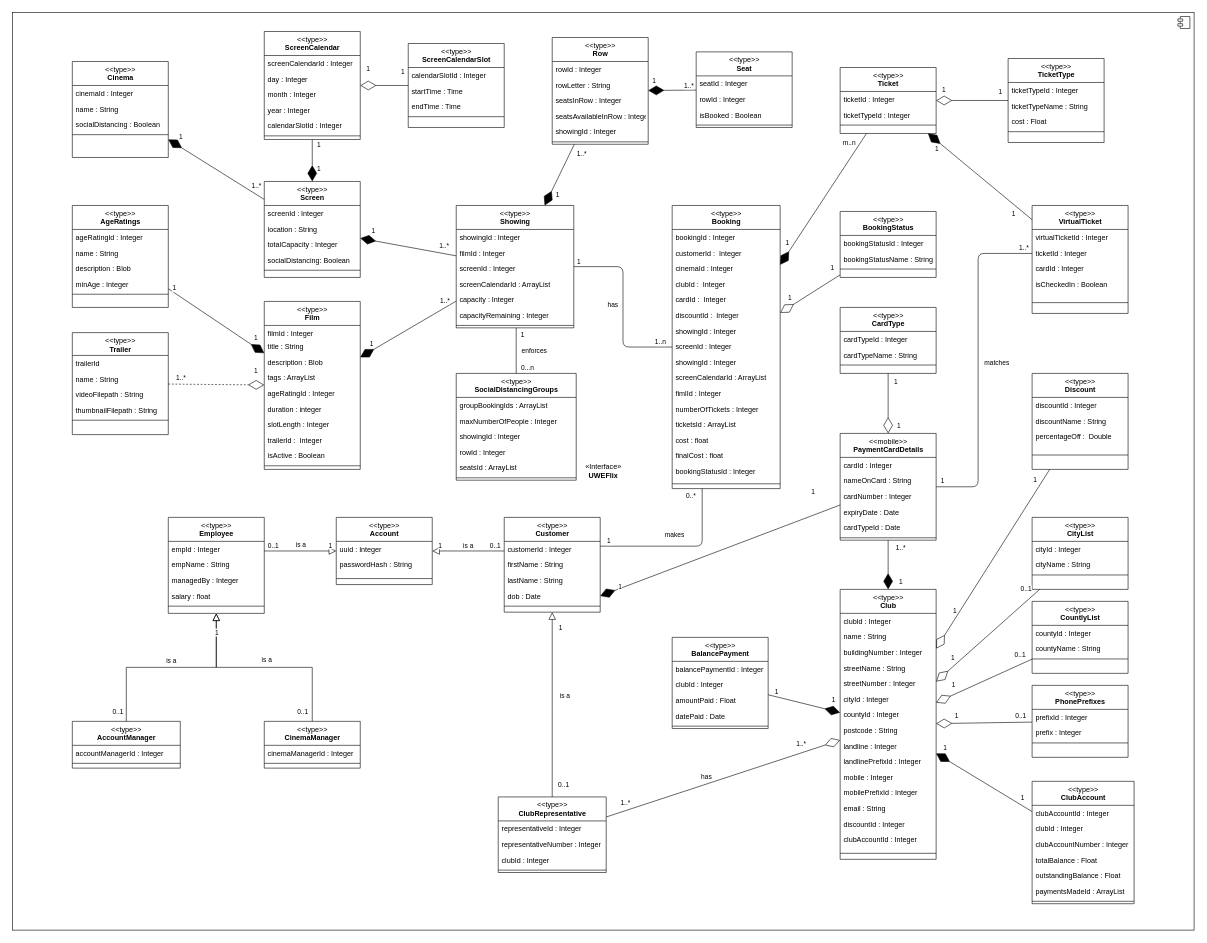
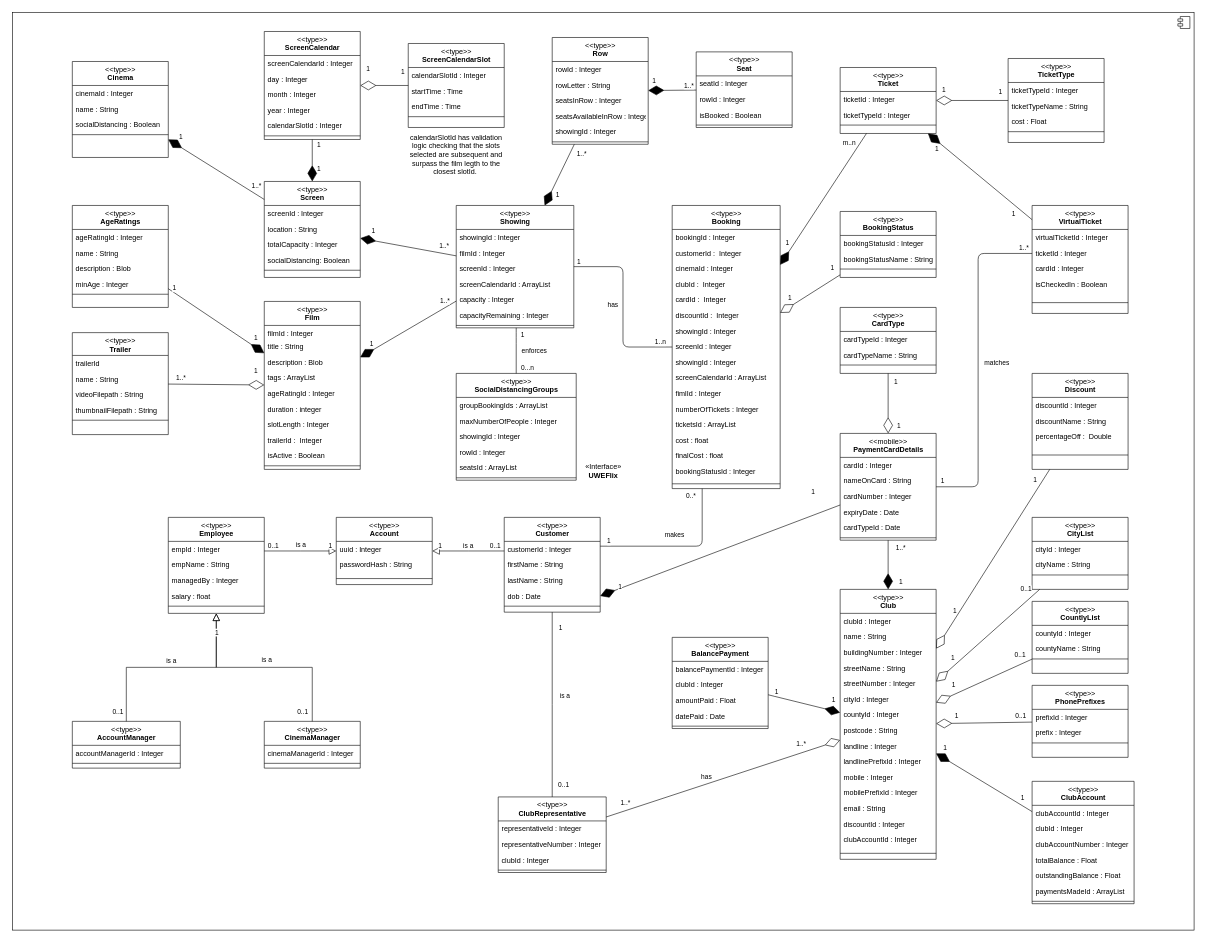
none -> (456, 155)
(209, 385) -> (209, 385)
(552, 621) -> (552, 618)
